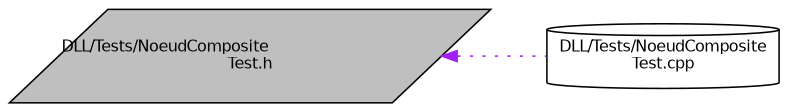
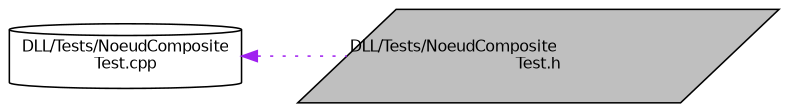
(502, 56) -> (302, 56)
